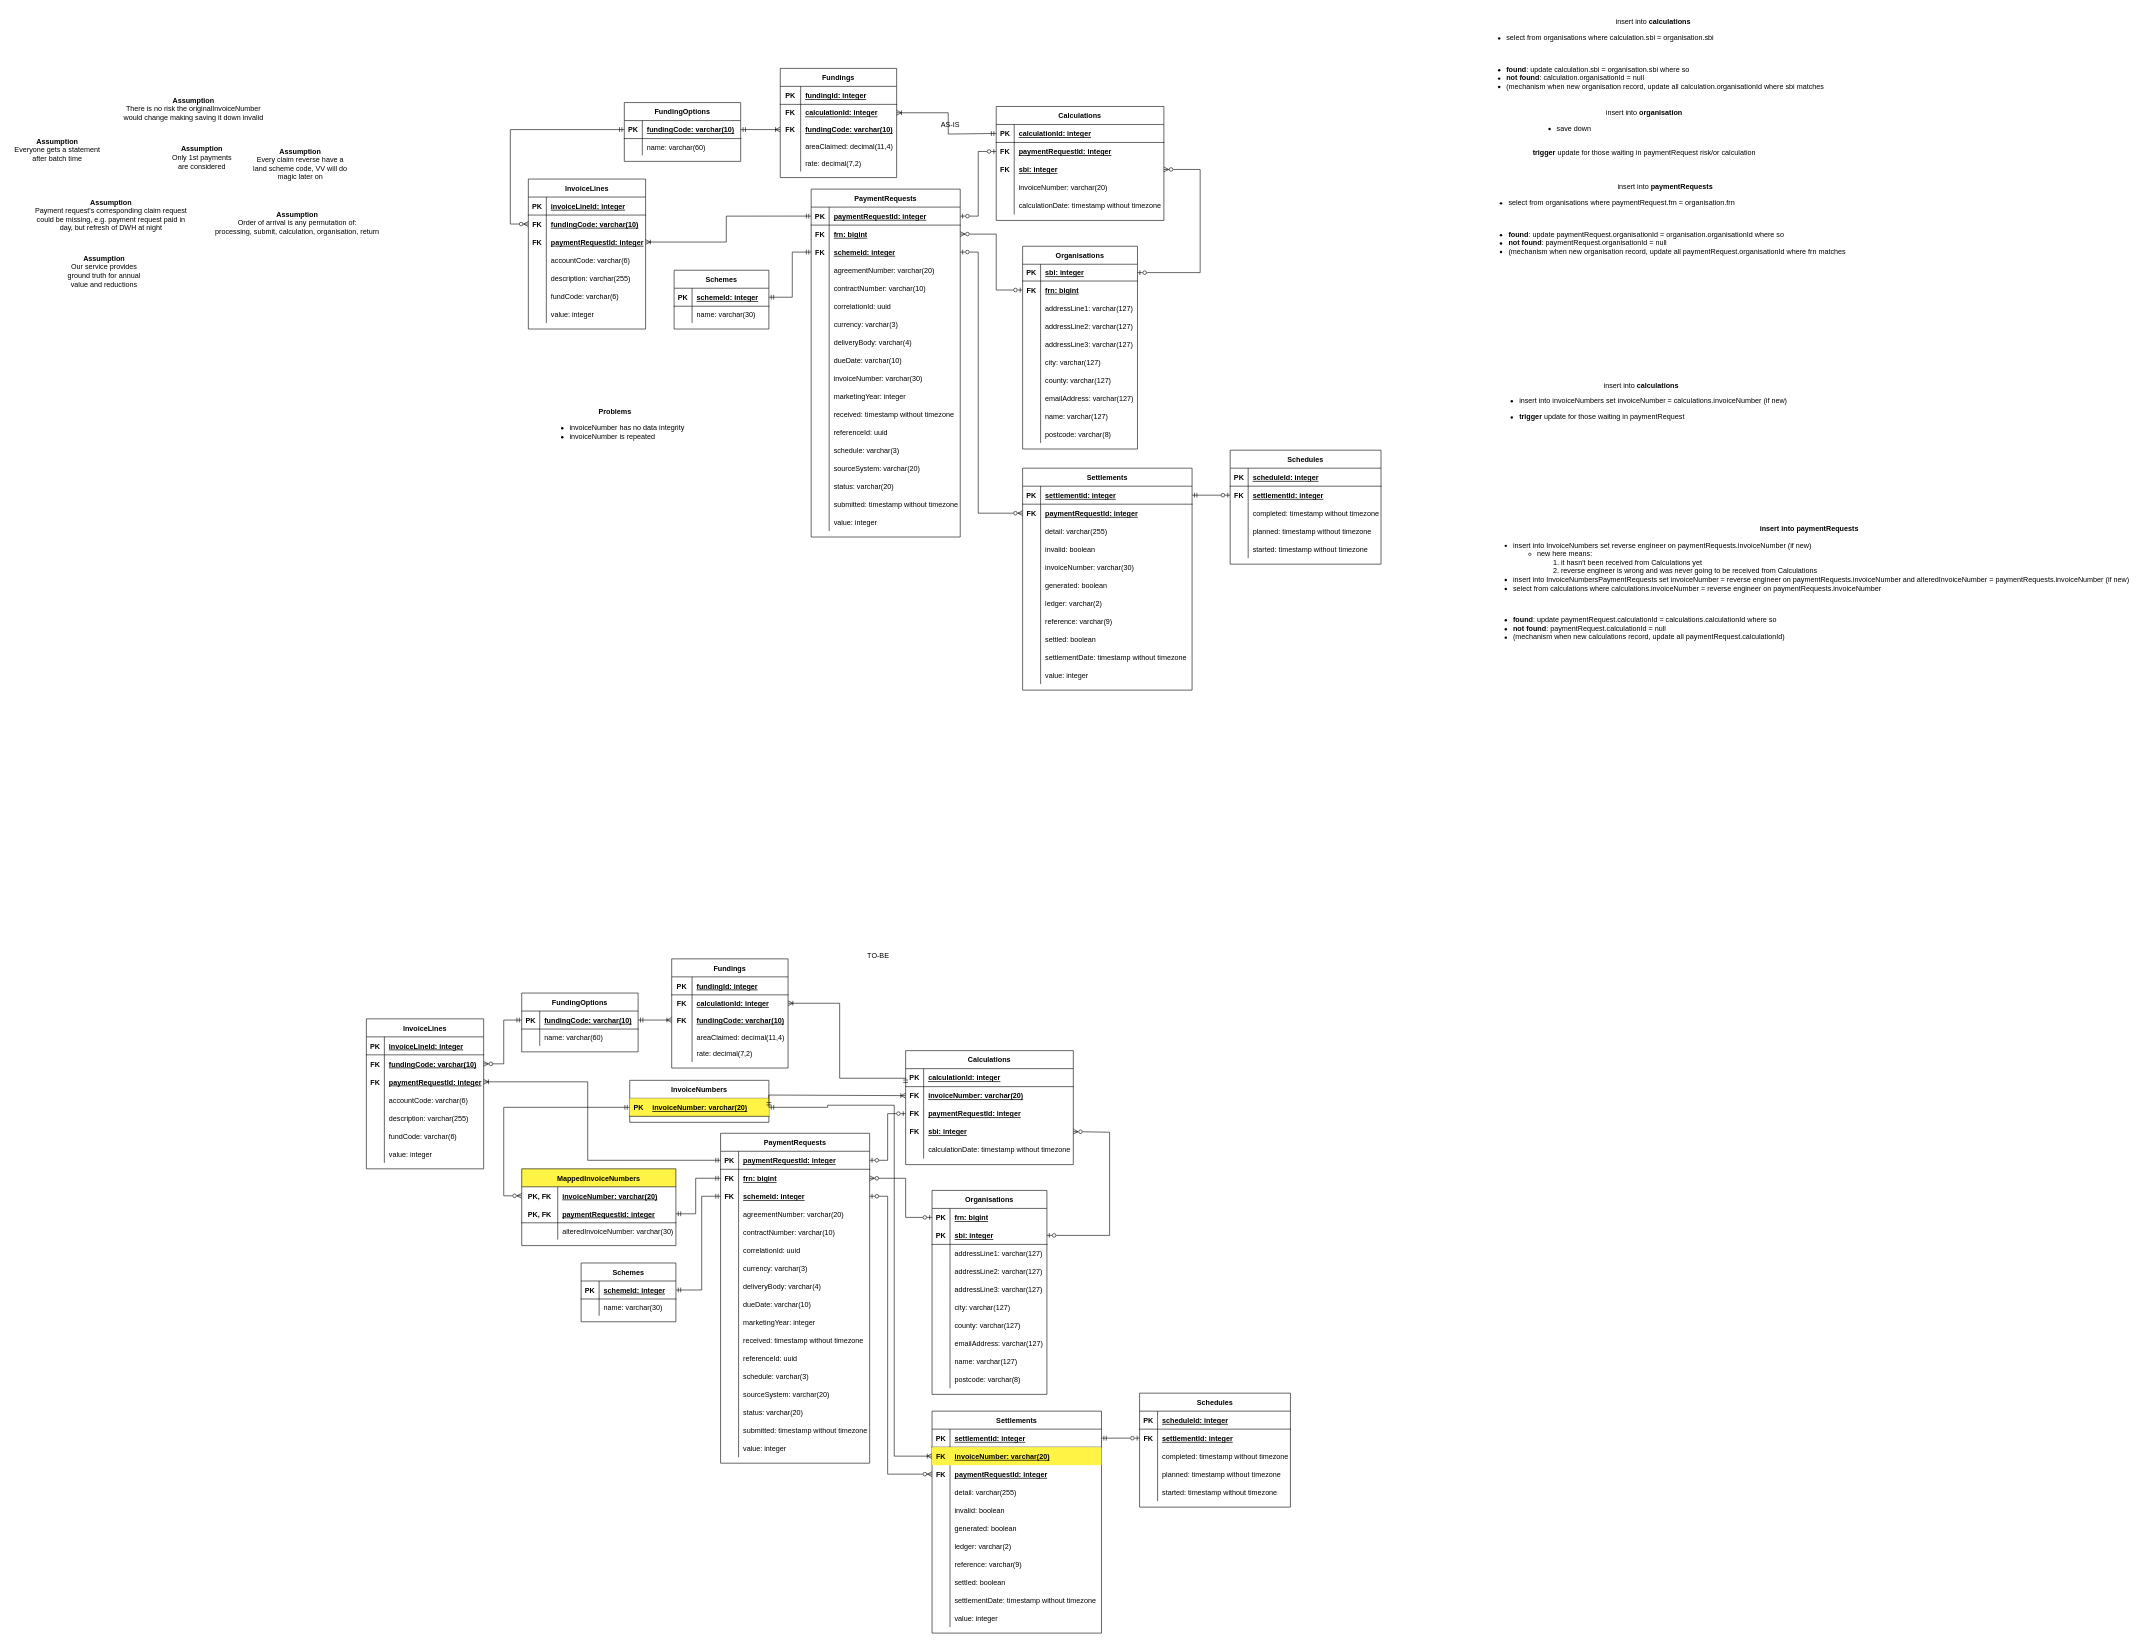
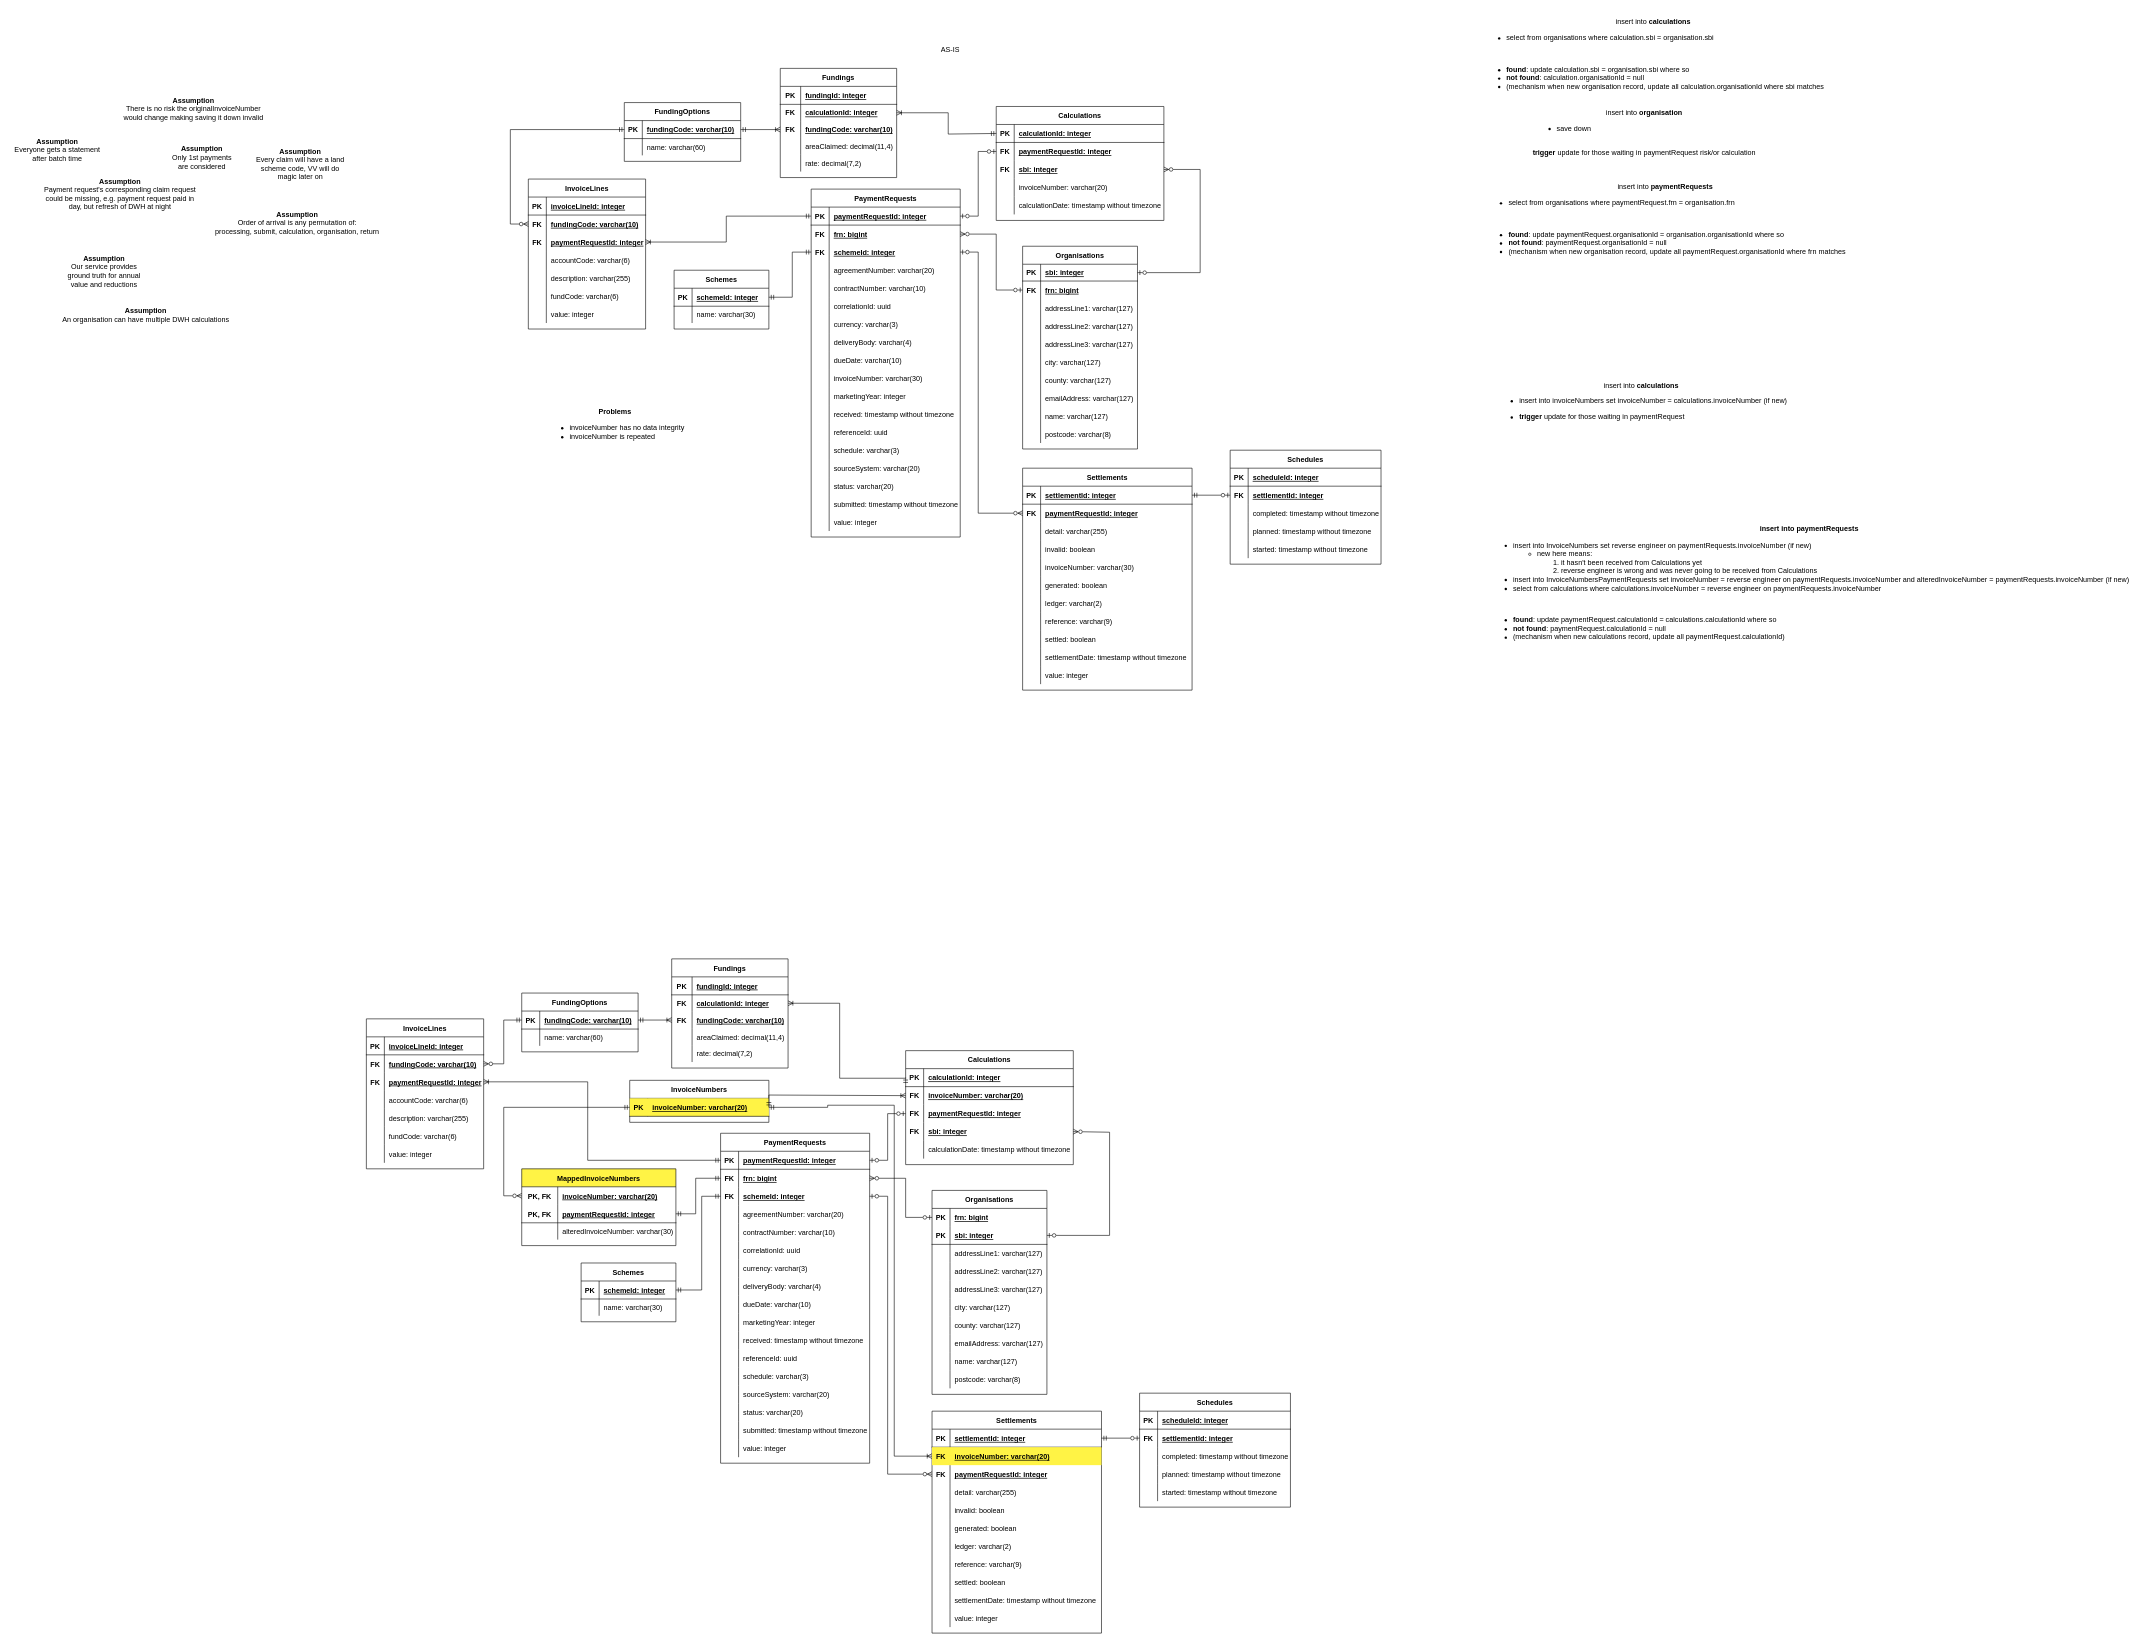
(950, 125) -> (950, 50)
(300, 164) -> (300, 164)
(111, 215) -> (120, 194)
none -> (146, 315)
(878, 956) -> none
